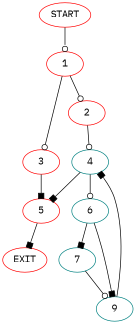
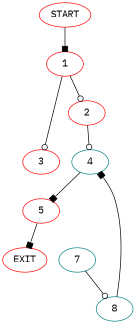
(65, 36) -> (65, 36)
(41, 183) -> none
(90, 211) -> none
(115, 309) -> (115, 309)
